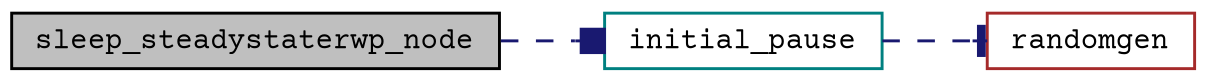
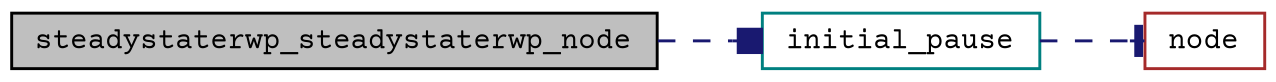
(256, 41) -> (334, 41)
(1091, 41) -> (1205, 41)
